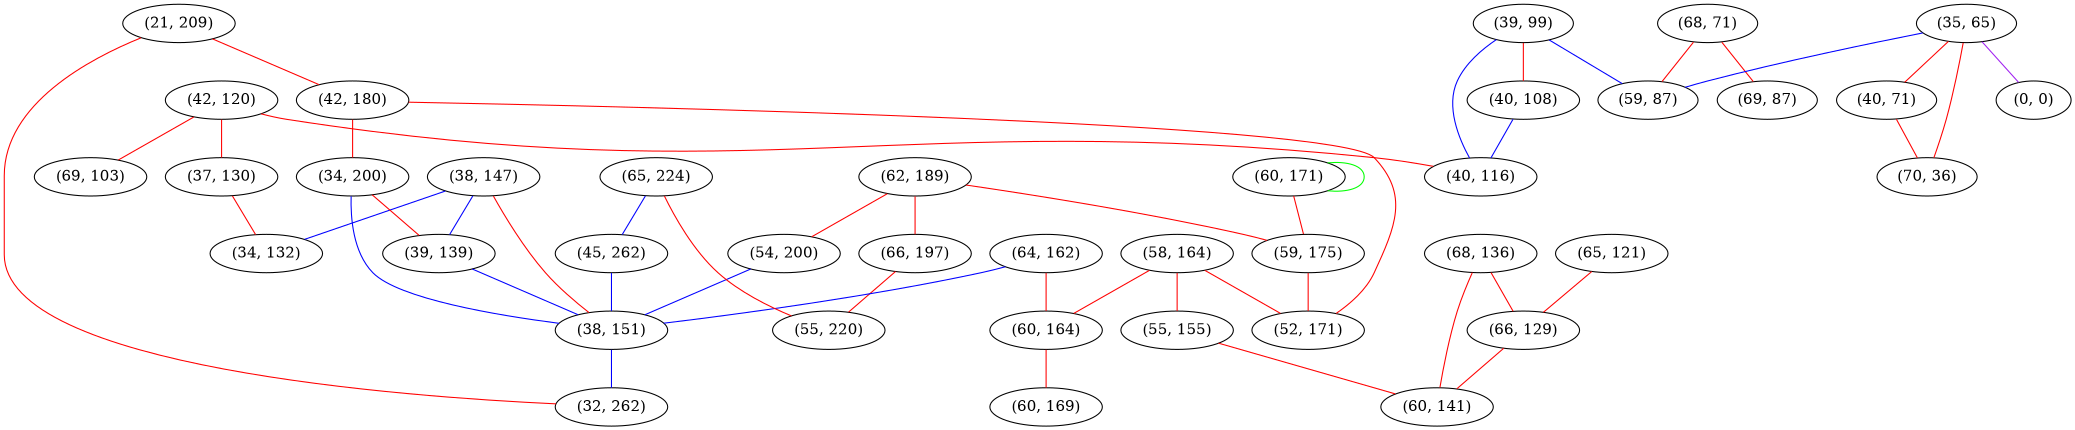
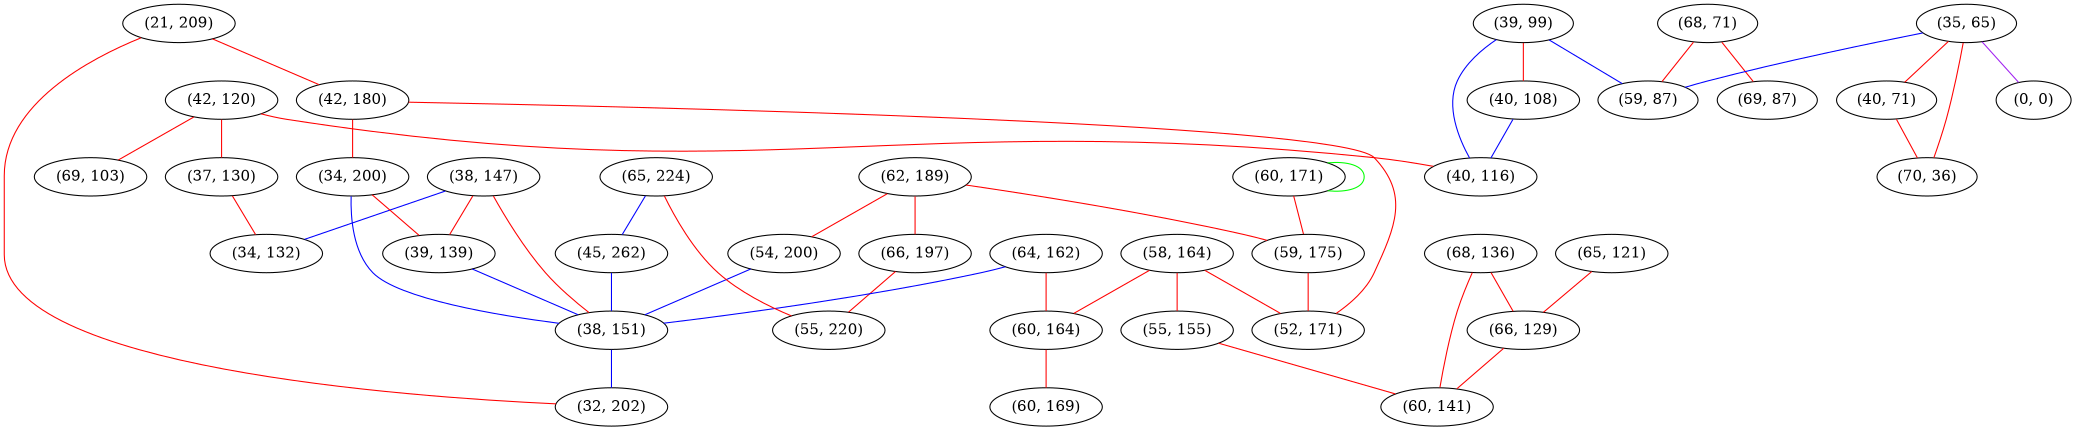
(461, 215) -> (461, 215)
(611, 407) -> (611, 407)
